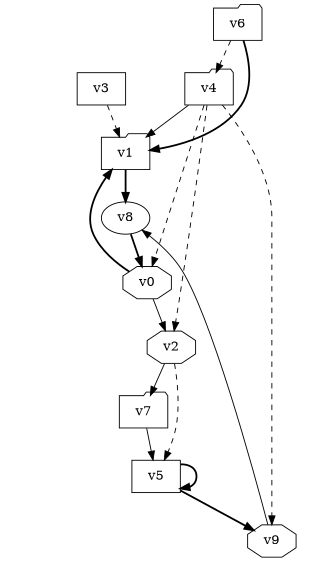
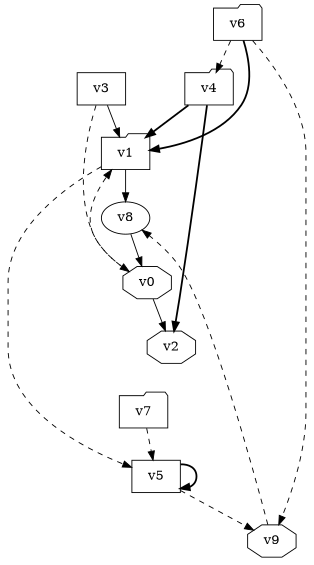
(112, 117) -> (112, 117)
(171, 118) -> (171, 118)
(126, 181) -> (126, 181)
(179, 181) -> (84, 192)
(192, 214) -> (192, 214)
(92, 230) -> (92, 208)
(135, 246) -> (135, 246)
(272, 304) -> (306, 273)
(223, 373) -> (223, 373)
(159, 376) -> none
(178, 408) -> (8, 324)
(149, 440) -> (149, 440)
(213, 508) -> (213, 508)
